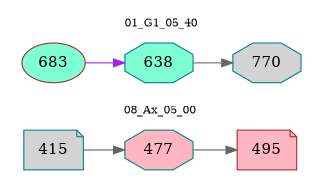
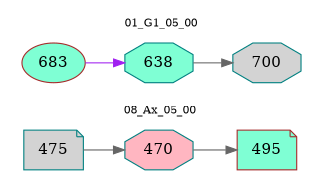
(162, 24) -> (162, 24)
(267, 63) -> (267, 63)
(54, 150) -> (54, 150)
(159, 150) -> (159, 150)
(267, 150) -> (267, 150)
